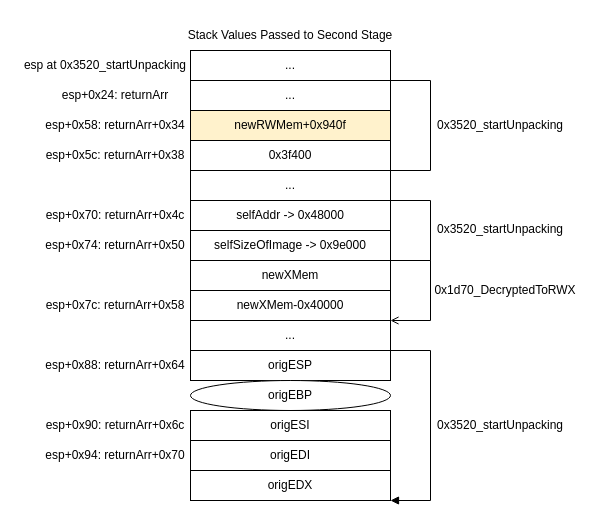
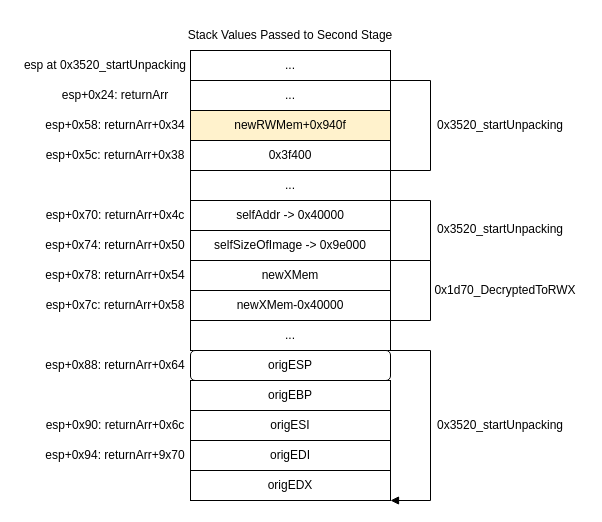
(291, 216) -> (291, 216)
none -> (116, 276)
(396, 321) -> (396, 321)
(291, 366) -> (291, 366)
(291, 396) -> (291, 396)
(116, 456) -> (116, 456)
